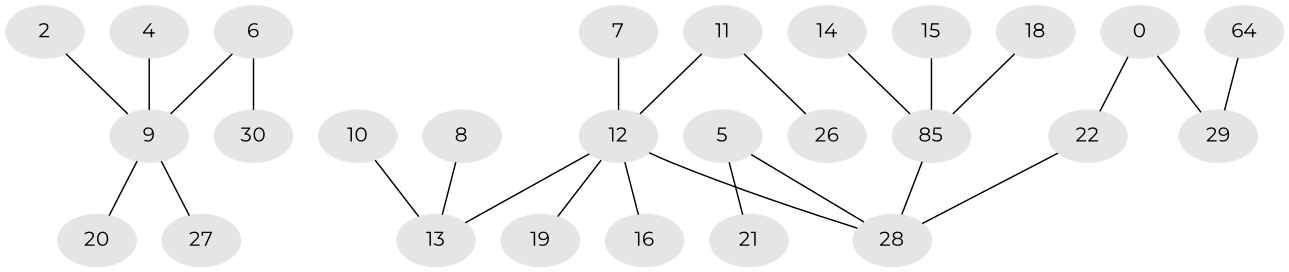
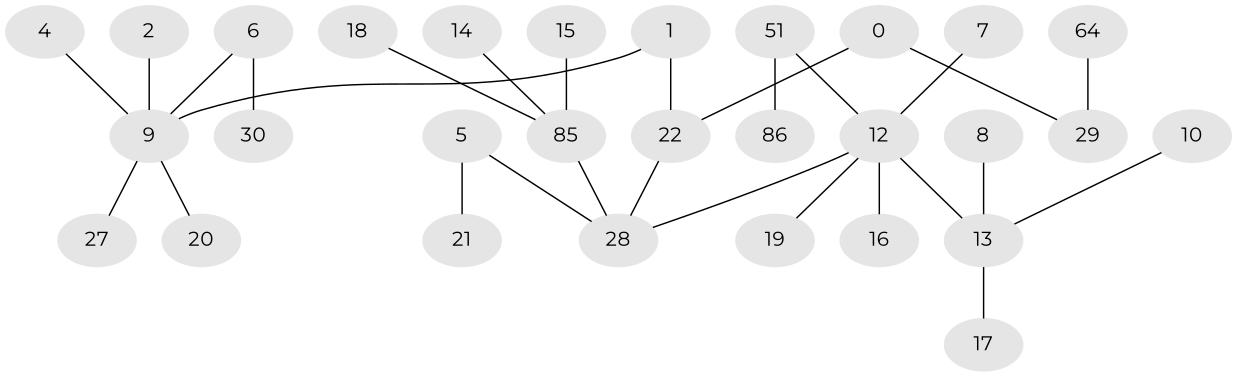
none -> (671, 32)
(723, 32) -> (775, 32)
(827, 136) -> (775, 136)
none -> (984, 345)
